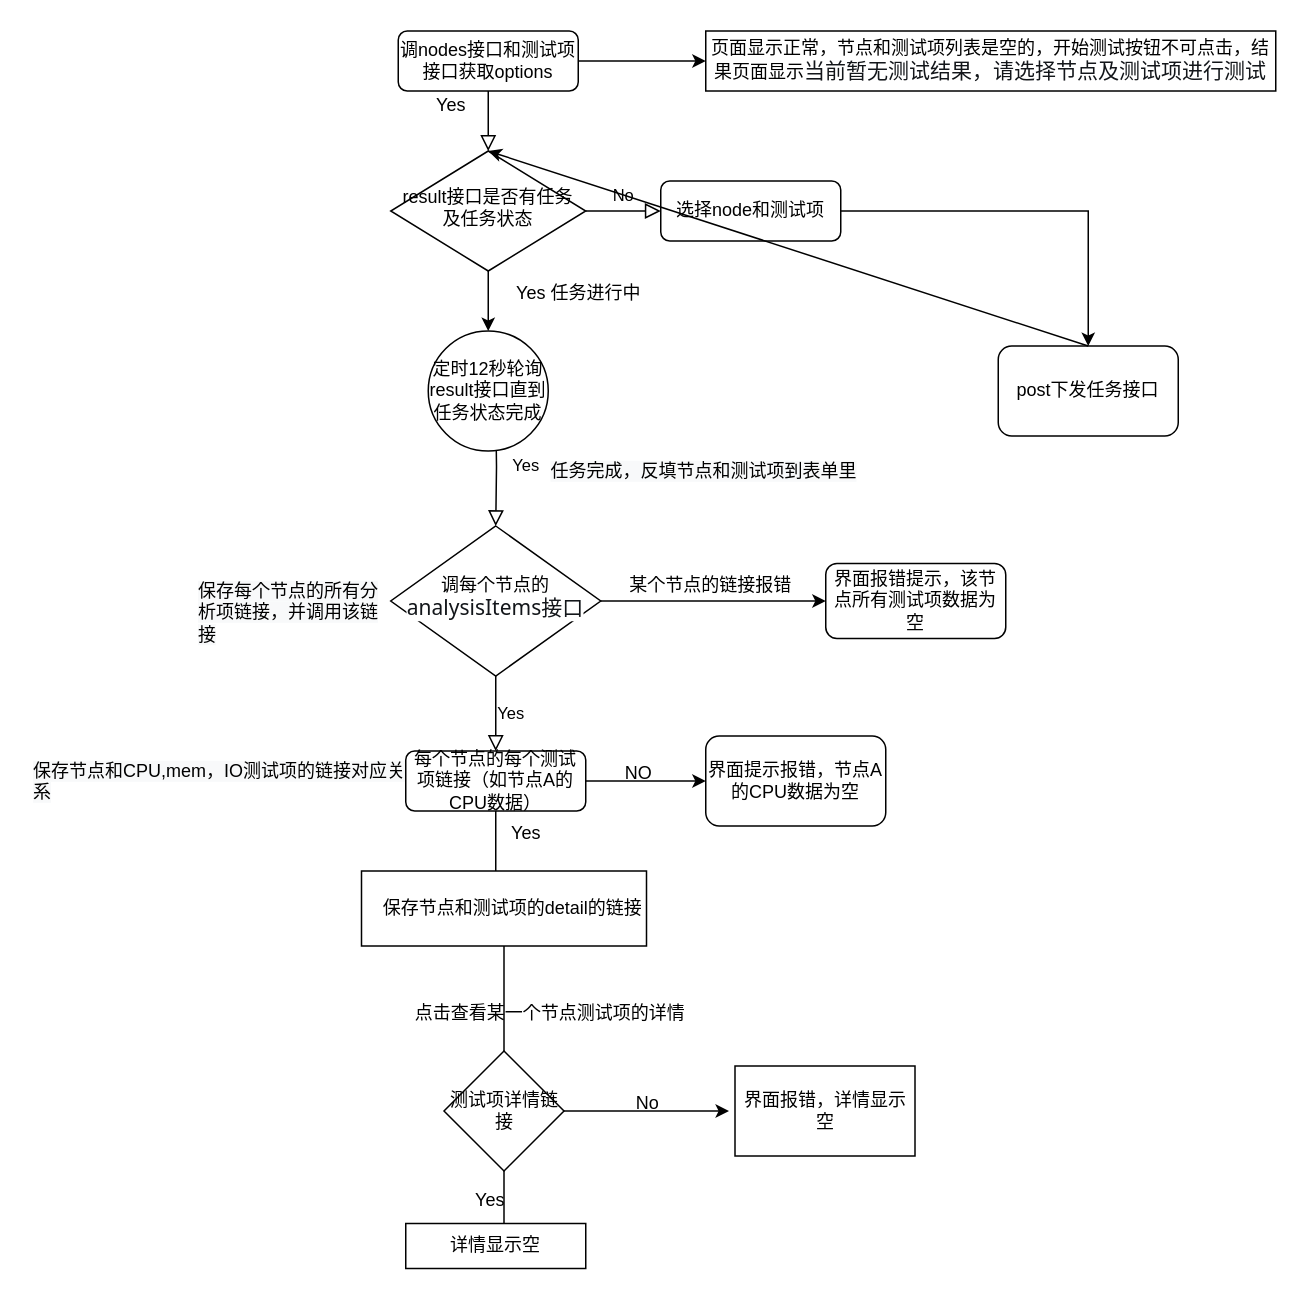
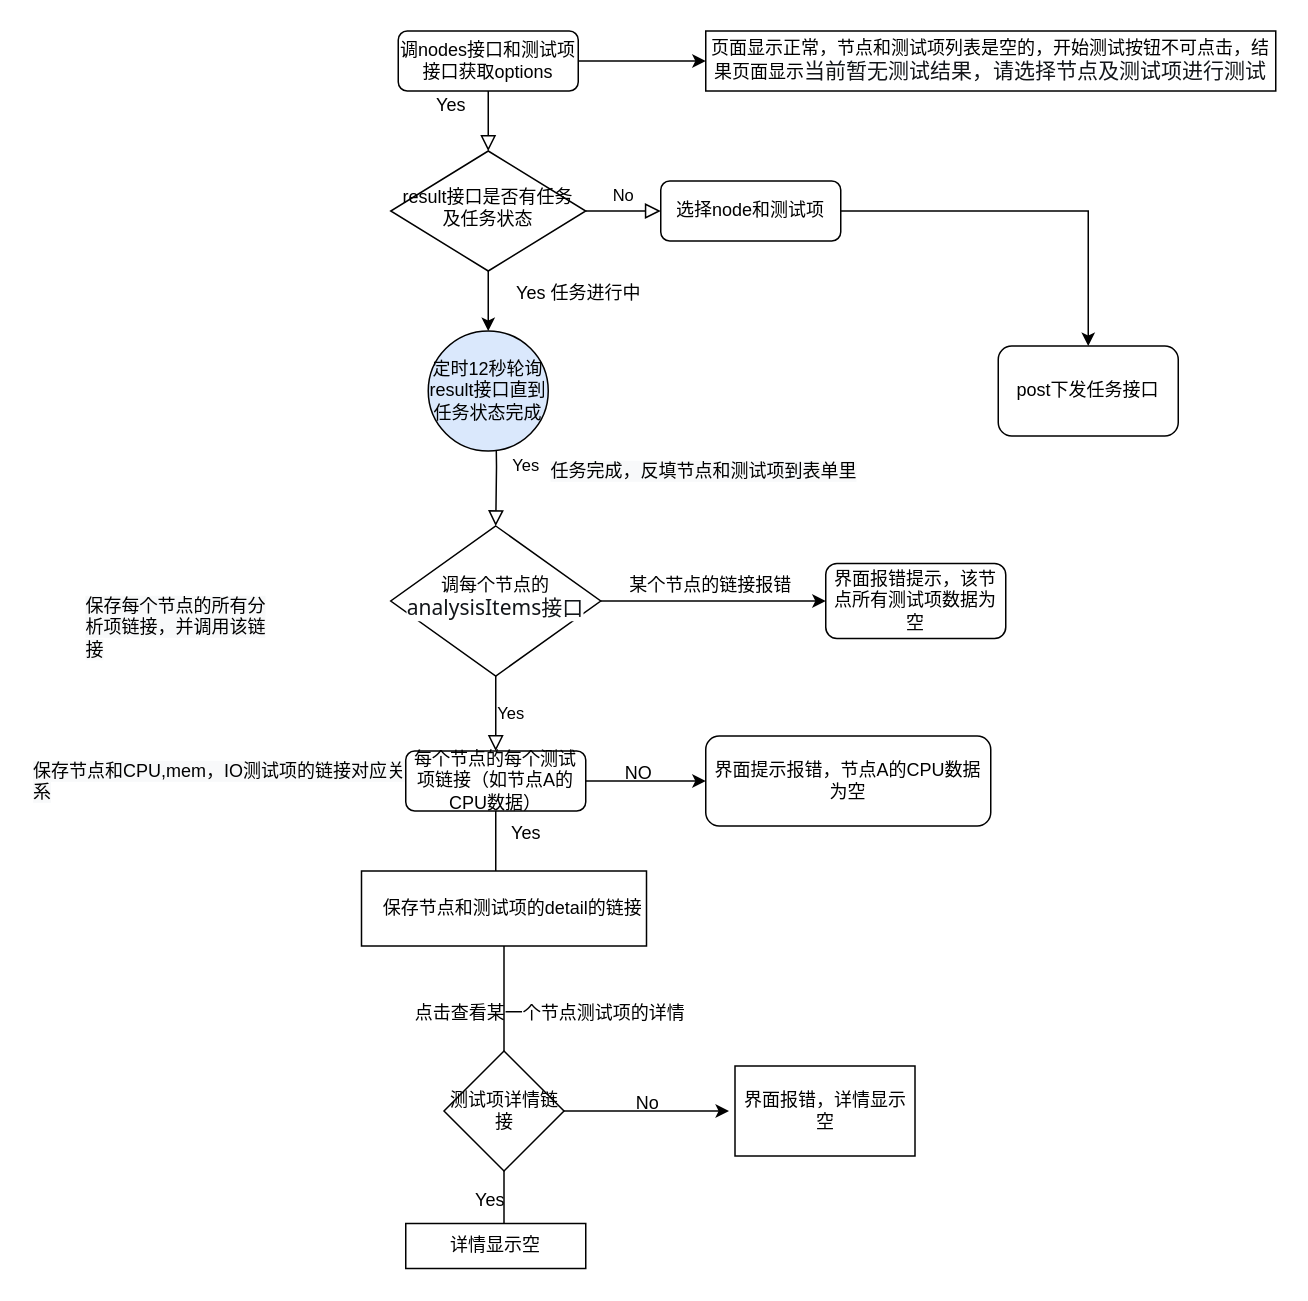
(792, 250) -> none
(488, 391) -> (488, 391)
(293, 601) -> (181, 616)
(796, 781) -> (848, 781)
